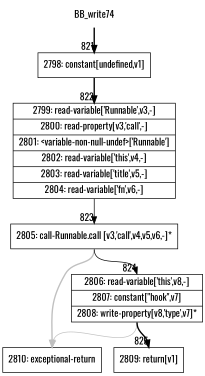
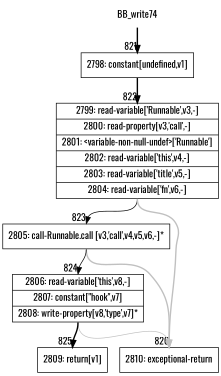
none -> (176, 257)
